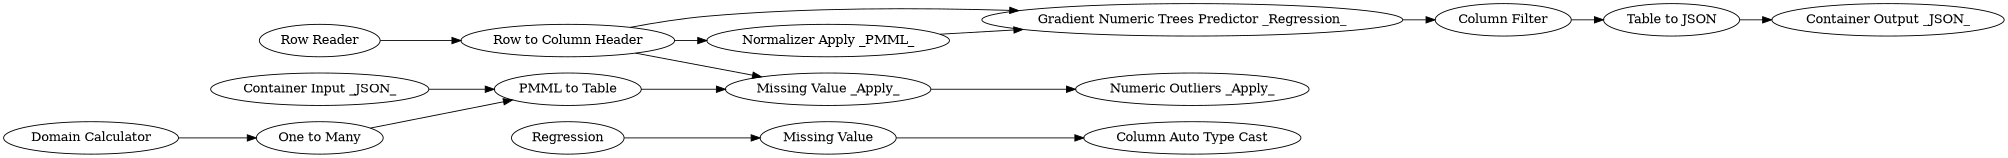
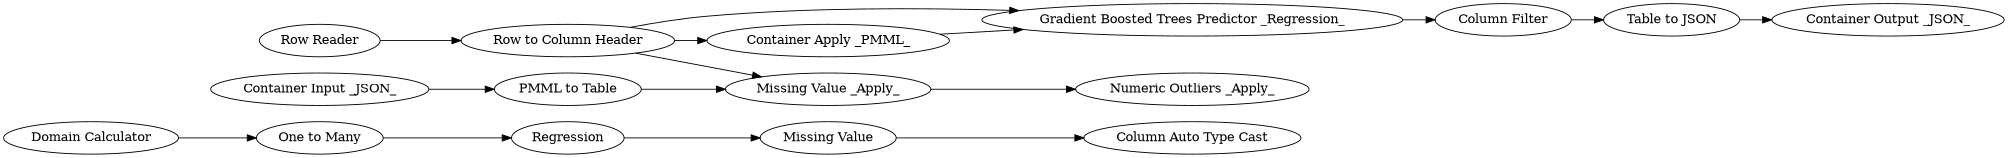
(1192, 20) -> (1192, 20)
(828, 41) -> (828, 41)
(437, 115) -> (443, 138)
